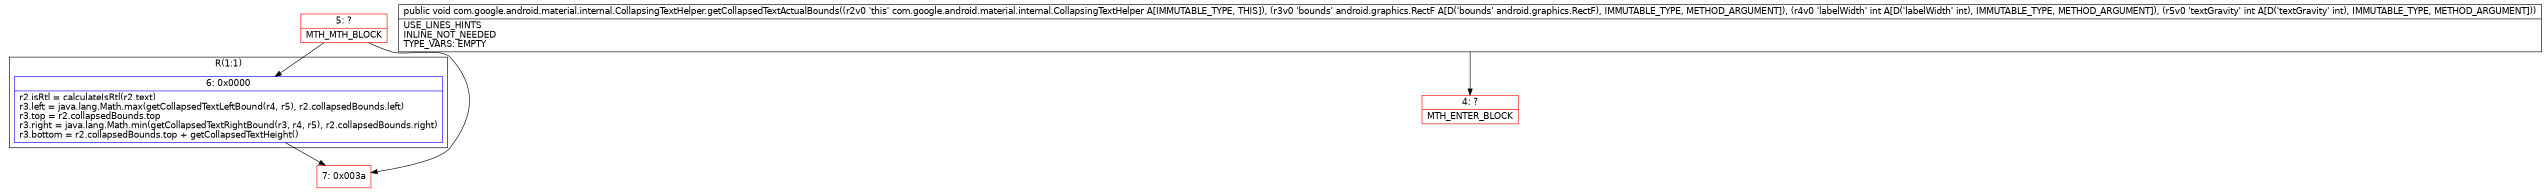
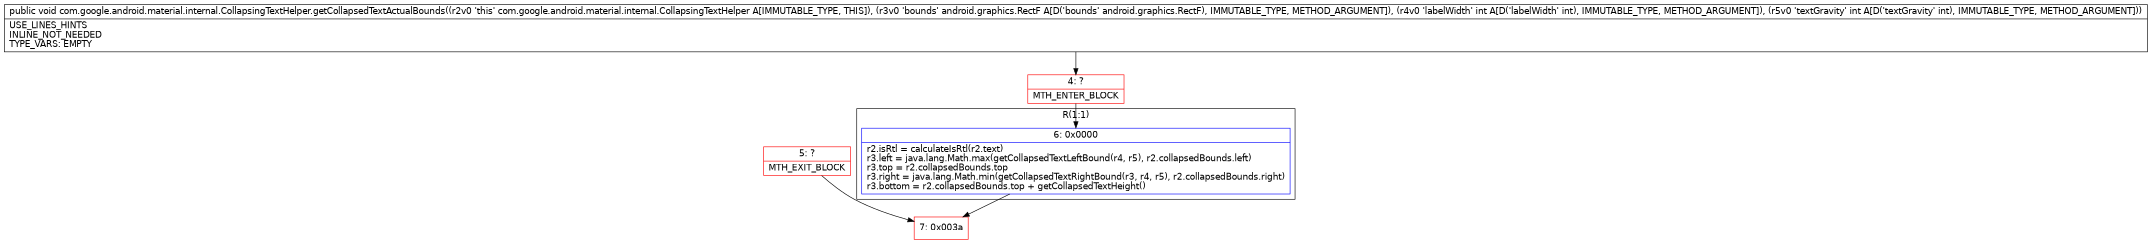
(344, 35) -> (807, 168)
(297, 62) -> (1076, 113)
